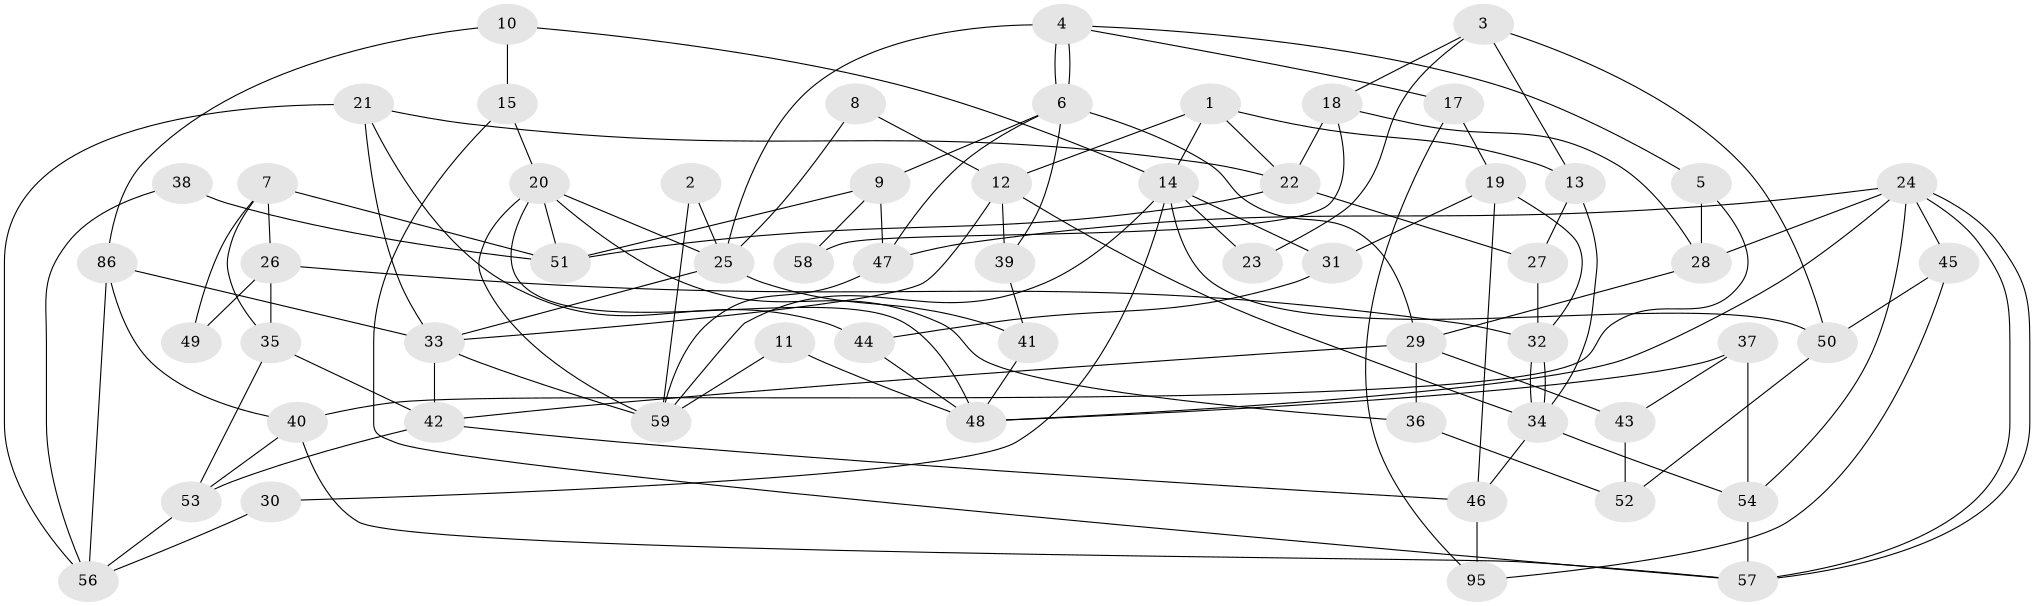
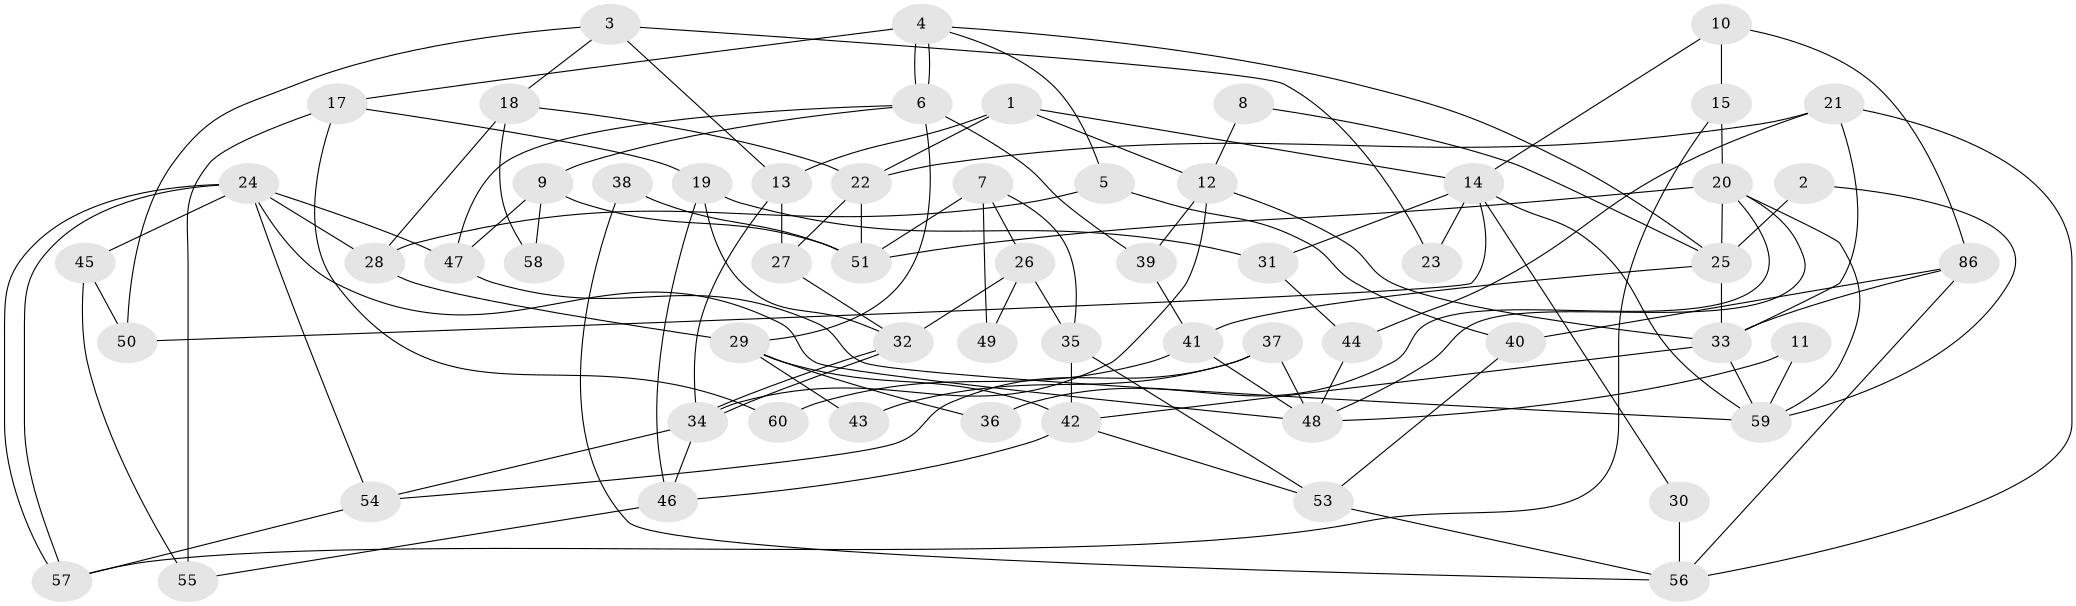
none -> (778, 422)
(1625, 502) -> none
(989, 553) -> none
(1477, 582) -> (188, 582)
